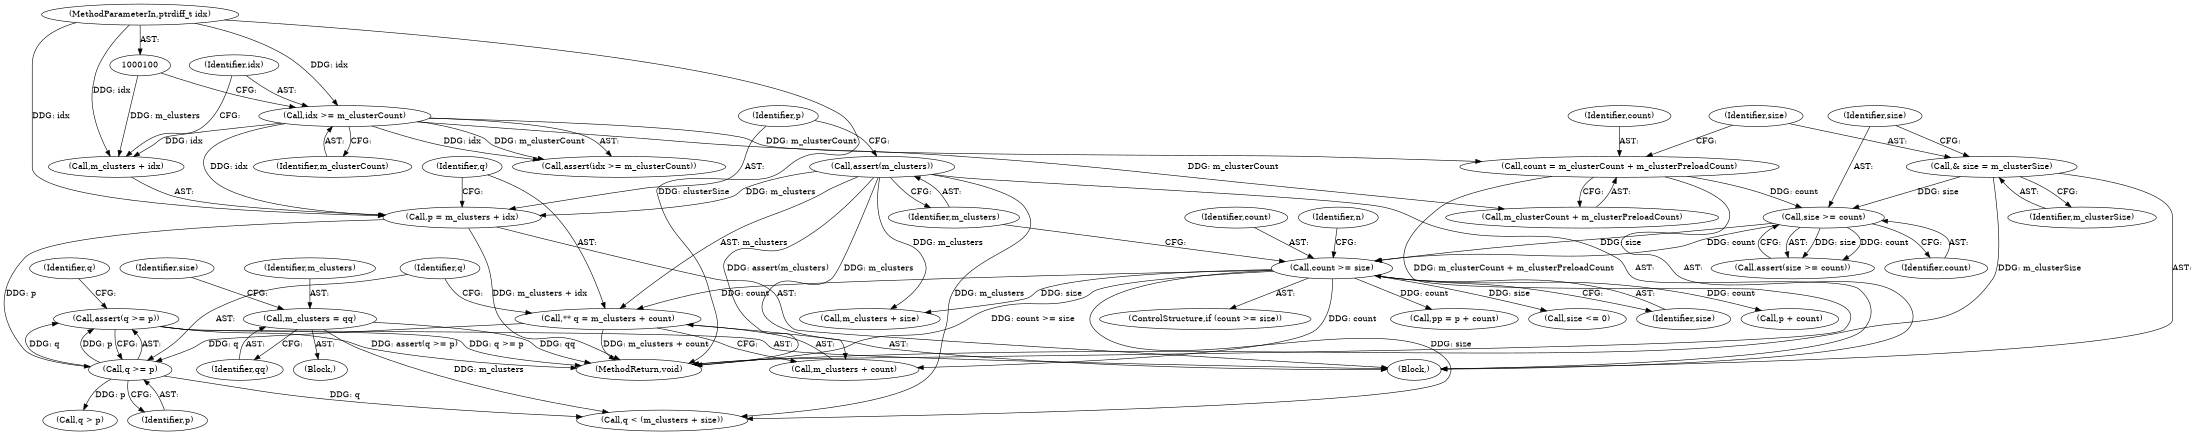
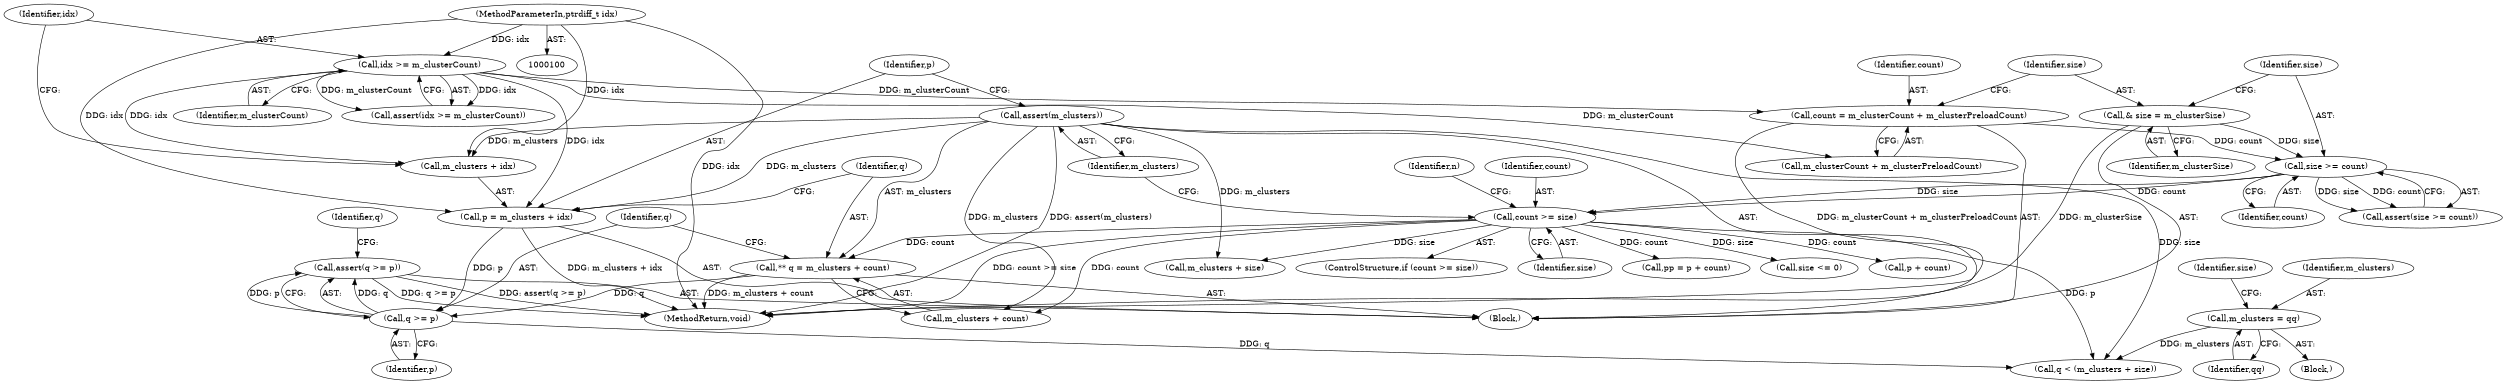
(222, 91) -> (423, 95)
(129, 113) -> (724, 123)
(694, 192) -> (721, 167)
(990, 294) -> (2180, 243)
(514, 337) -> none
(1451, 344) -> (2081, 294)
(80, 421) -> none
